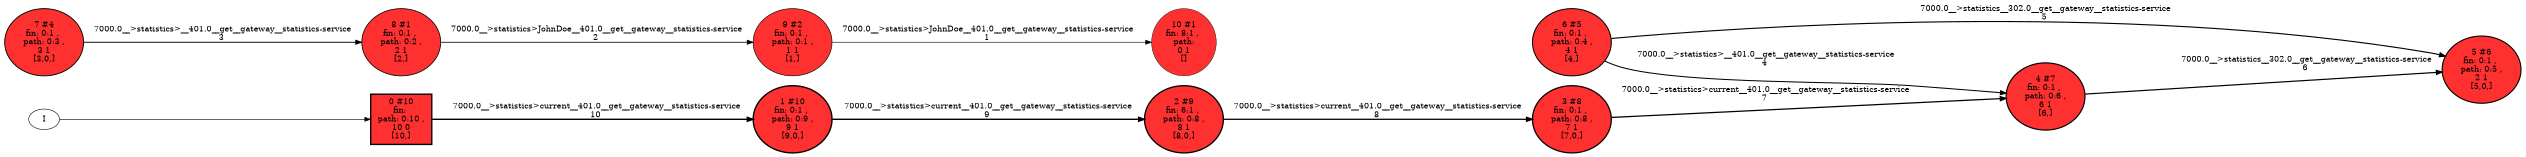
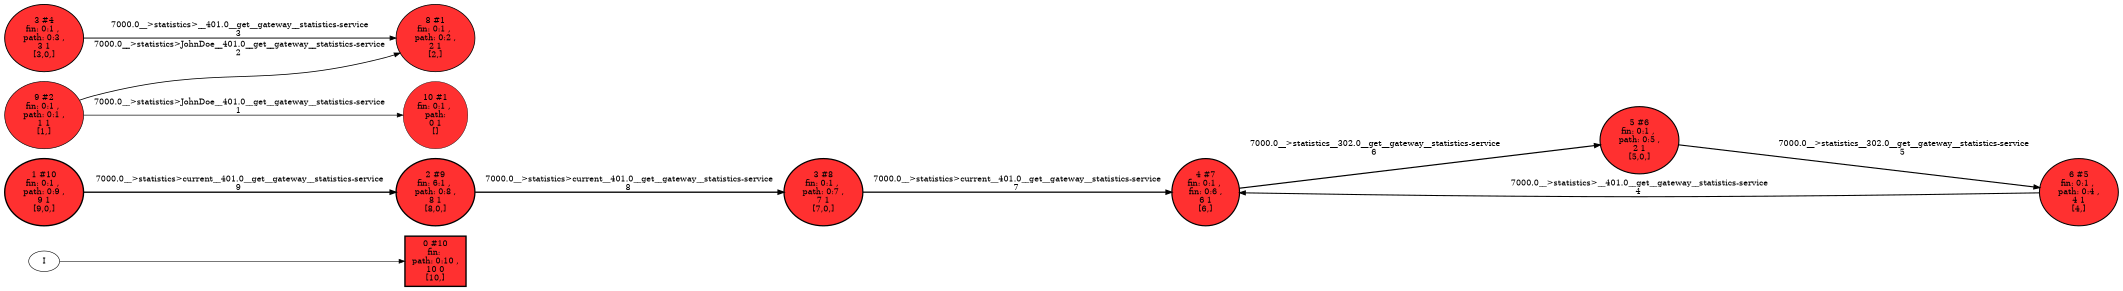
(2026, 22) -> (1856, 166)
(44, 42) -> (44, 38)
(594, 42) -> (237, 77)
(1184, 42) -> (435, 115)
(2046, 96) -> (1206, 192)
(589, 119) -> none
(1572, 119) -> (823, 192)
